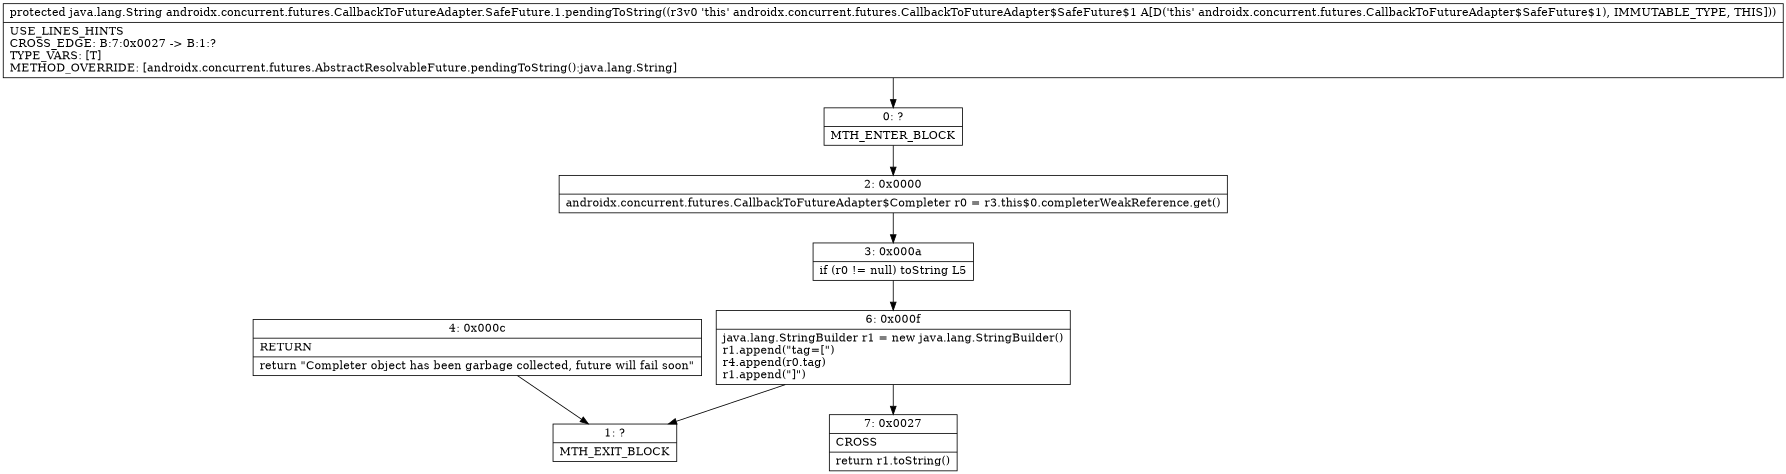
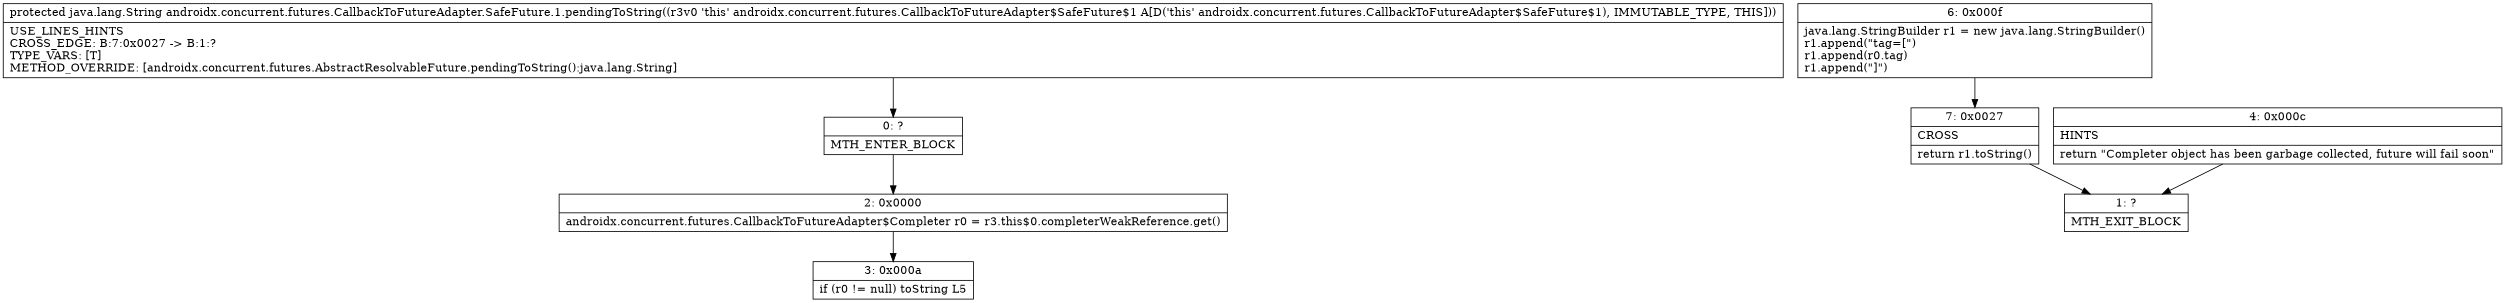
(893, 291) -> none
(286, 347) -> (2080, 136)
(774, 363) -> (1856, 56)
(731, 403) -> (2056, 177)
